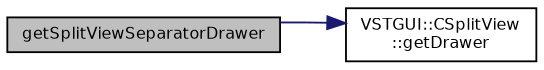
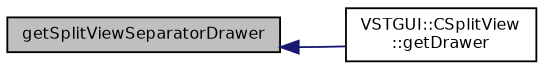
(304, 22) -> (322, 47)
